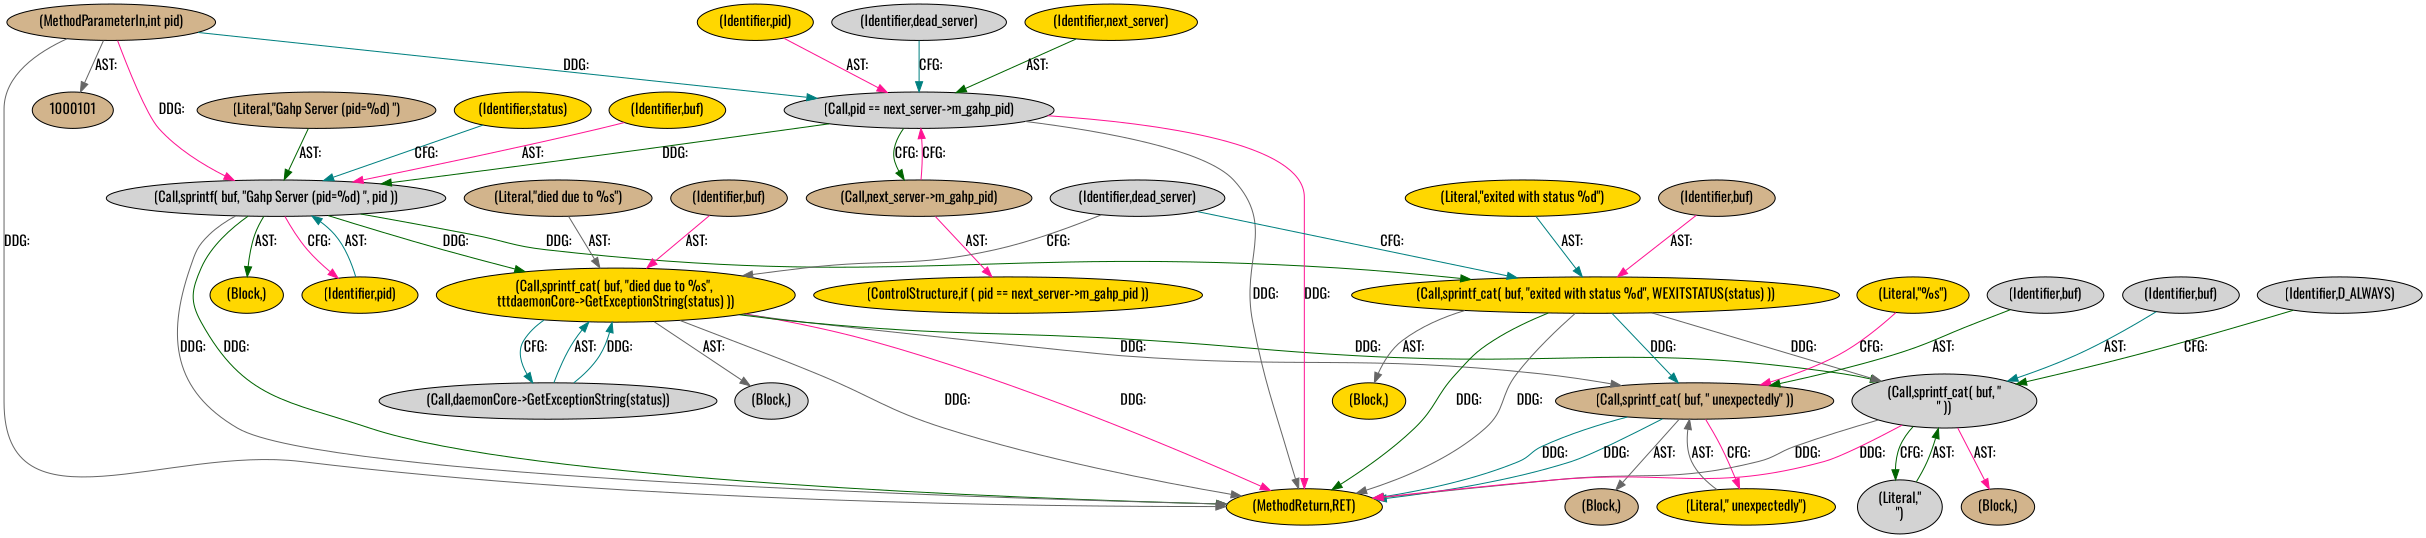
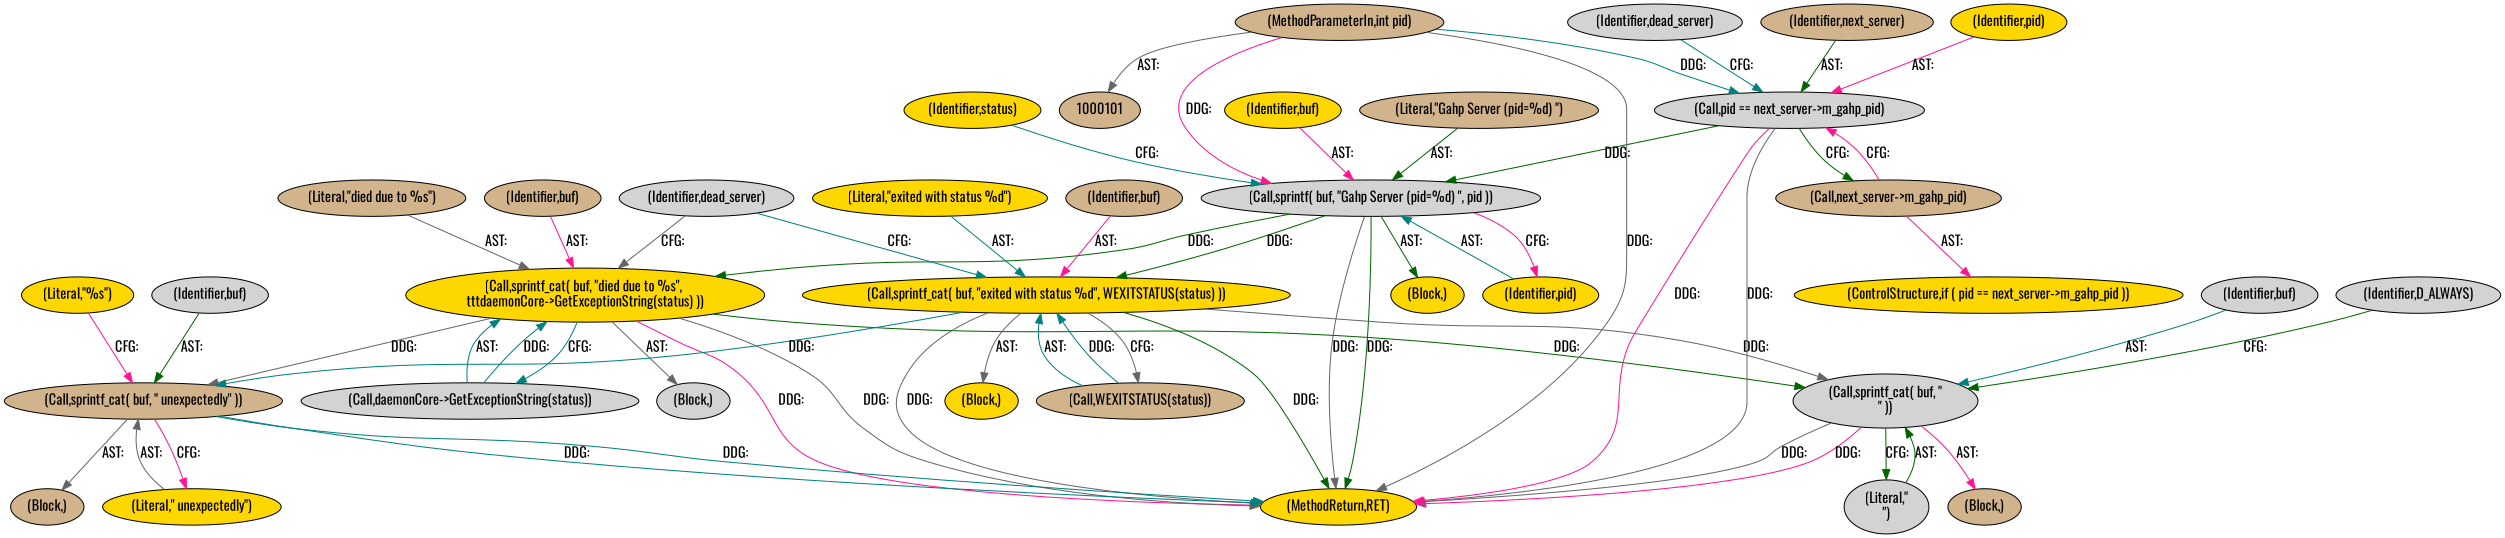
(1111, 22) -> (1847, 22)
none -> (1140, 401)
